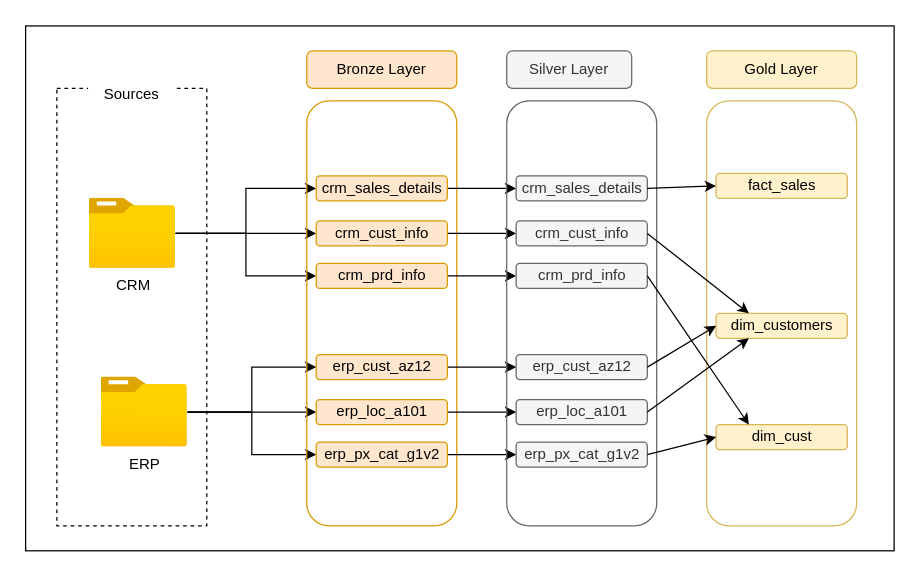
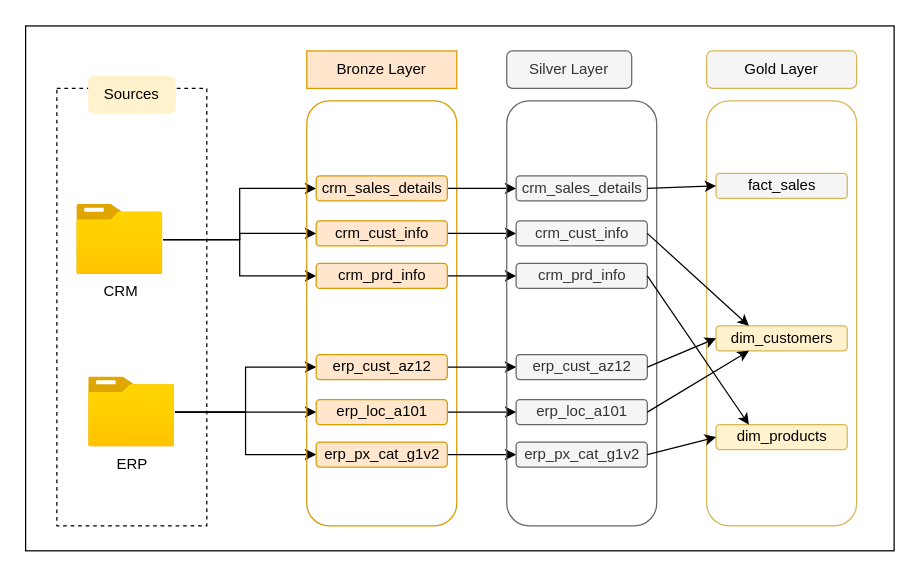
(382, 69) -> (382, 69)
(782, 69) -> (782, 69)
(132, 94) -> (132, 94)
(782, 186) -> (782, 186)
(133, 233) -> (120, 239)
(782, 326) -> (782, 338)
(144, 412) -> (132, 412)
(783, 437) -> (783, 437)
